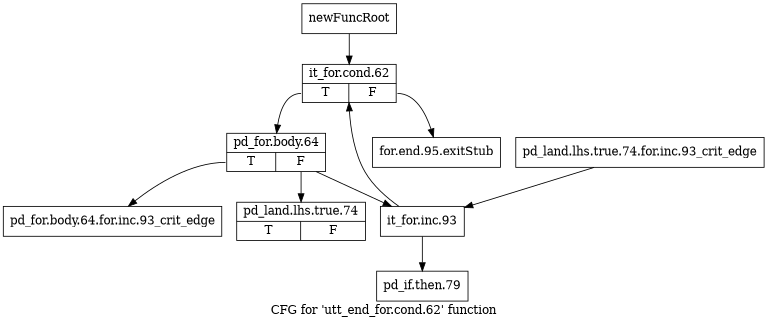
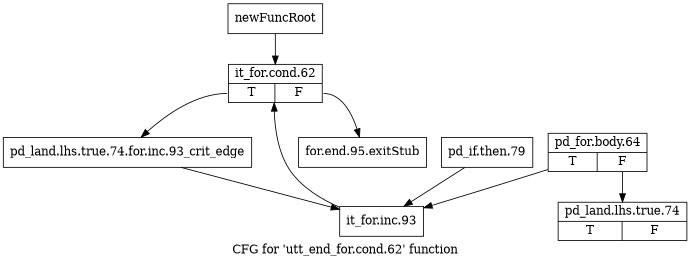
(284, 105) -> (184, 105)
(113, 221) -> none
(422, 249) -> (438, 185)
